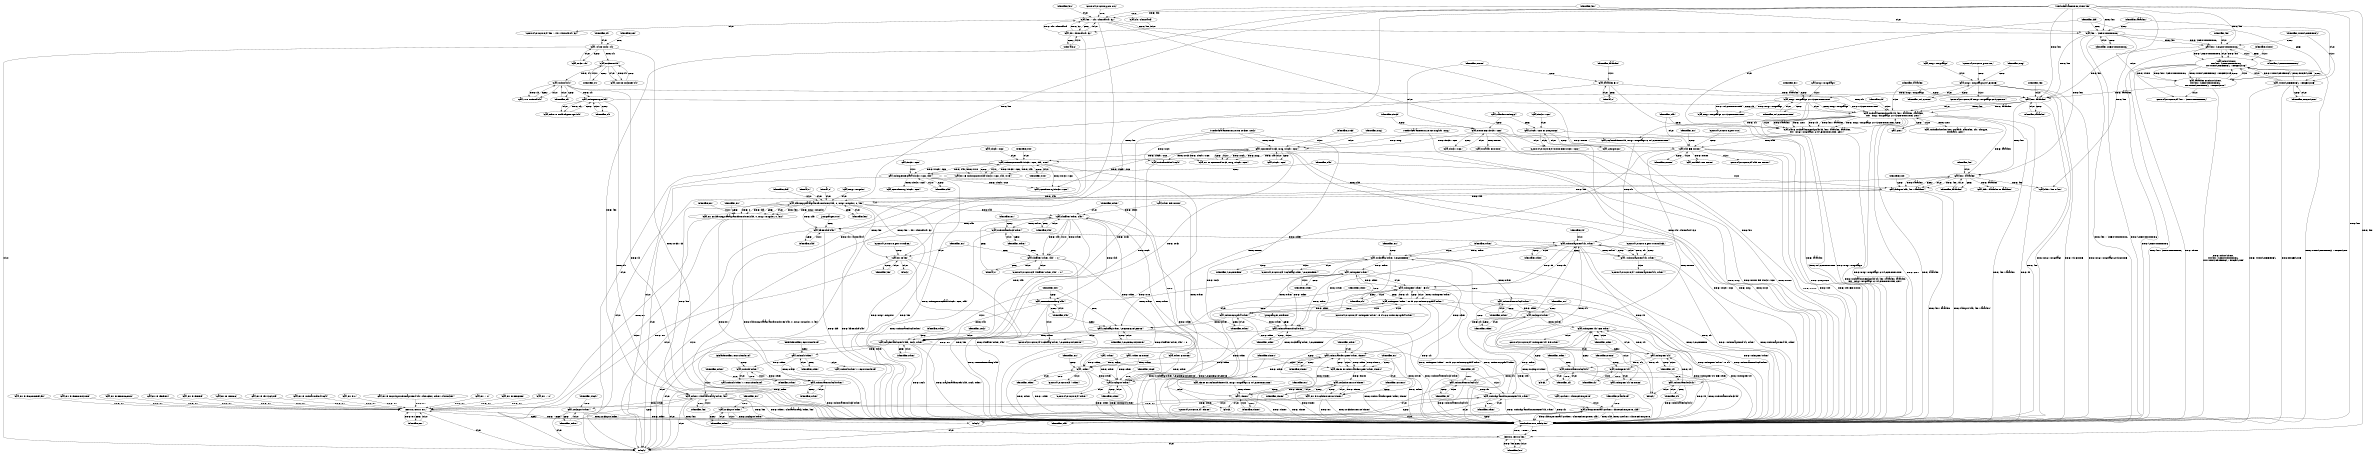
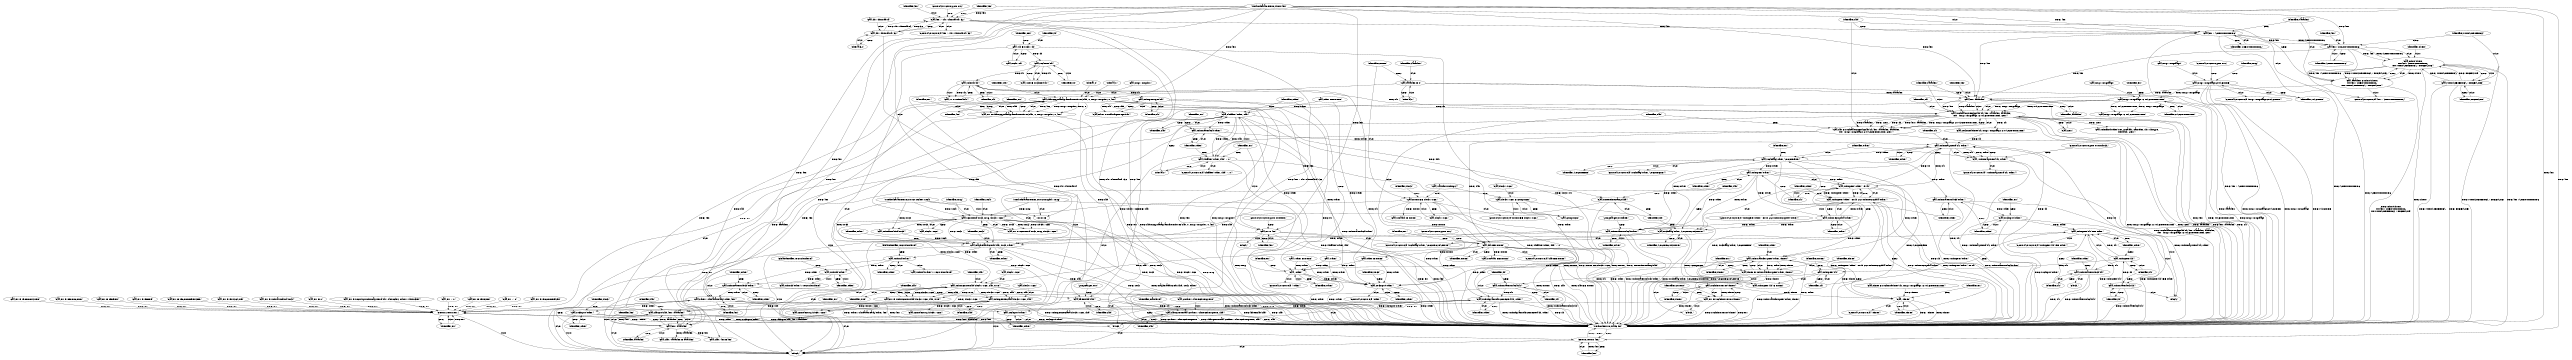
none -> (1041, 218)
(1483, 319) -> (1041, 309)
(1047, 321) -> (1352, 238)
(226, 396) -> (184, 299)
